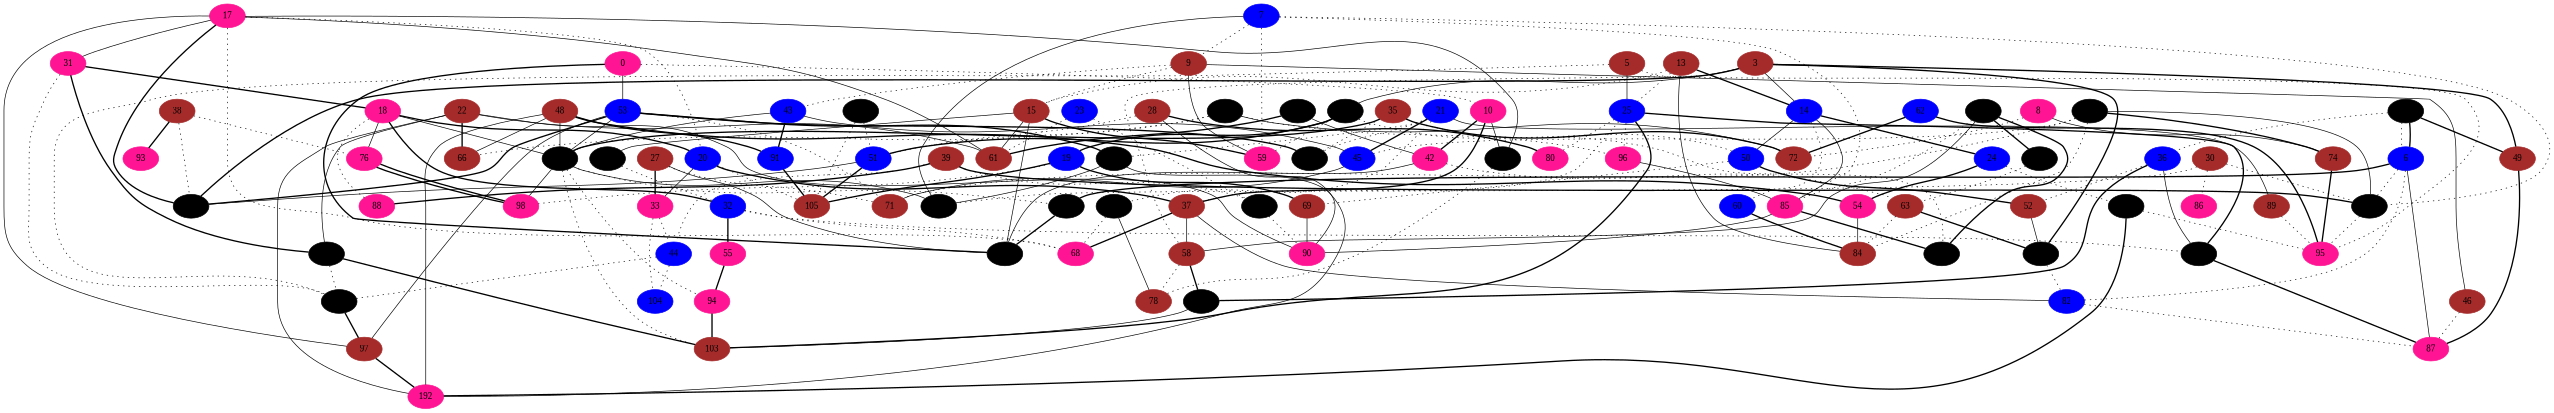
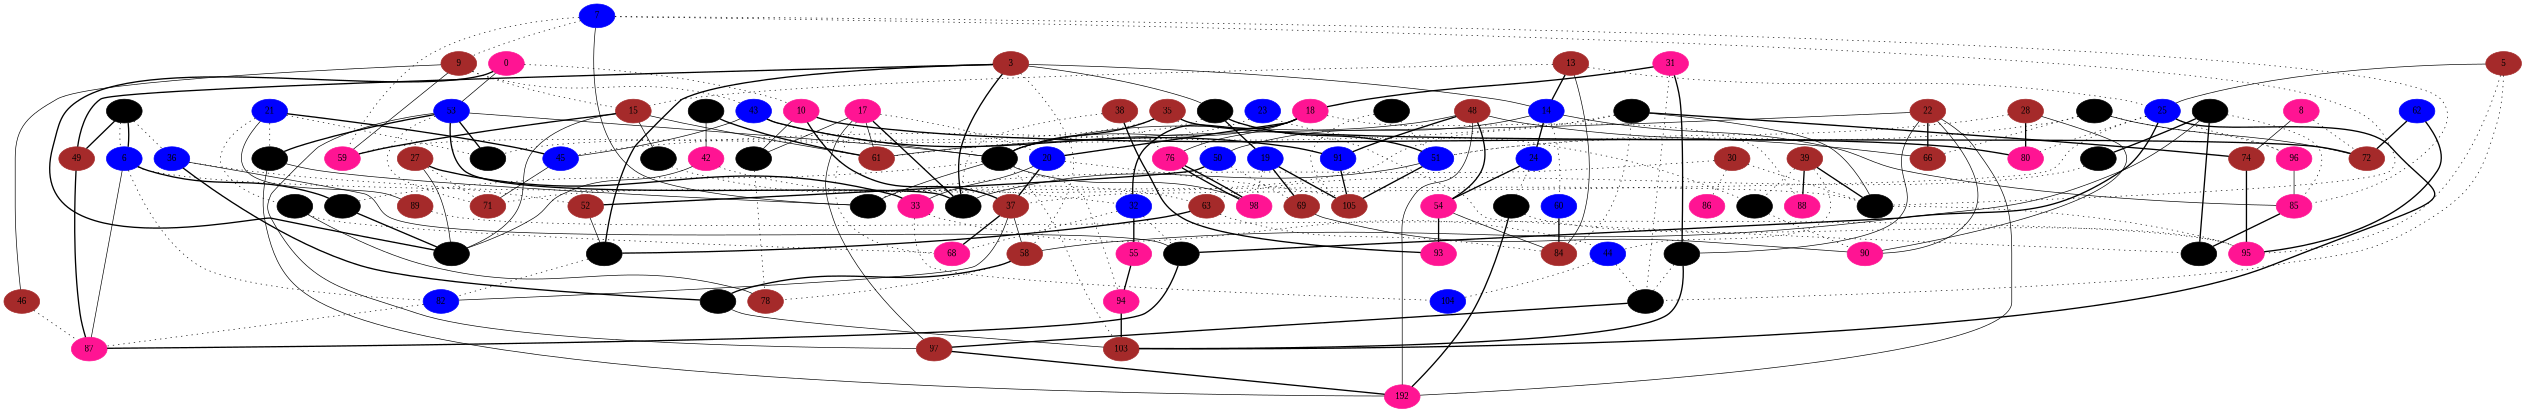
(146, 36) -> none
(1459, 135) -> (1412, 141)
none -> (1439, 230)
(1549, 242) -> none
